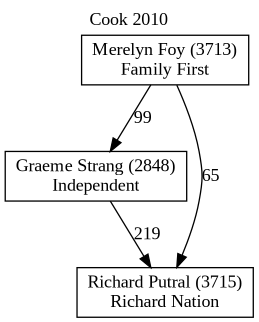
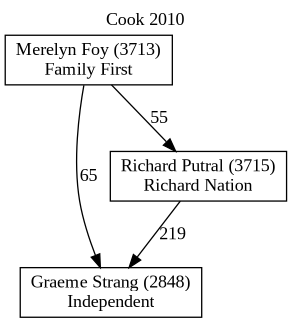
(143, 118) -> (89, 176)
(211, 176) -> (159, 118)
(127, 229) -> (159, 229)
